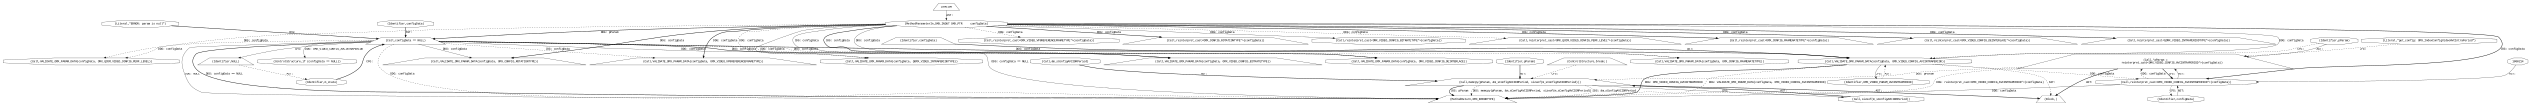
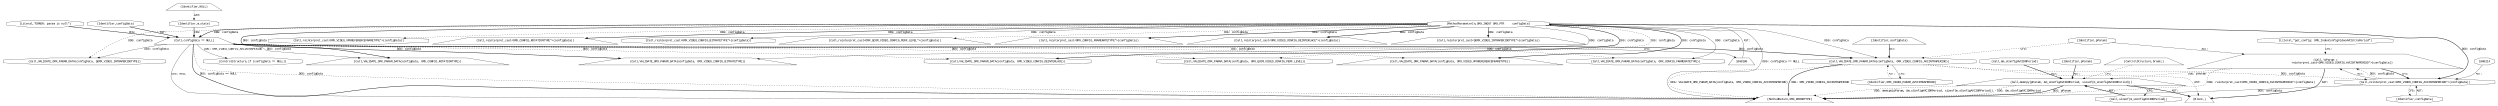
(609, 32) -> (226, 32)
(302, 47) -> (984, 47)
